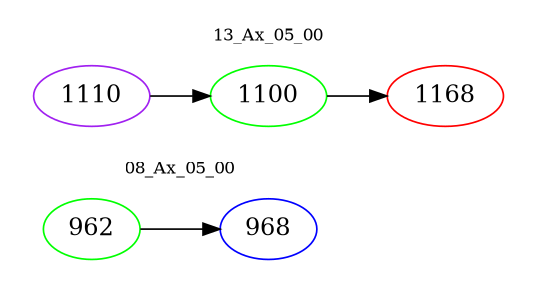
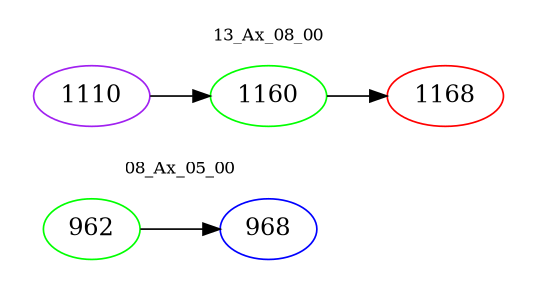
(269, 36) -> (269, 36)
(269, 96) -> (269, 96)
